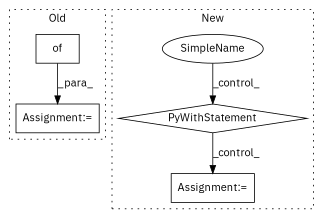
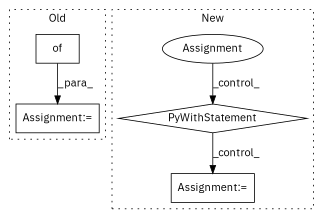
(213, 49) -> (213, 49)
